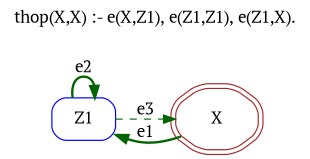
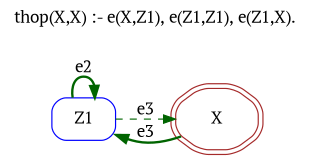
(146, 133) -> (146, 133)
